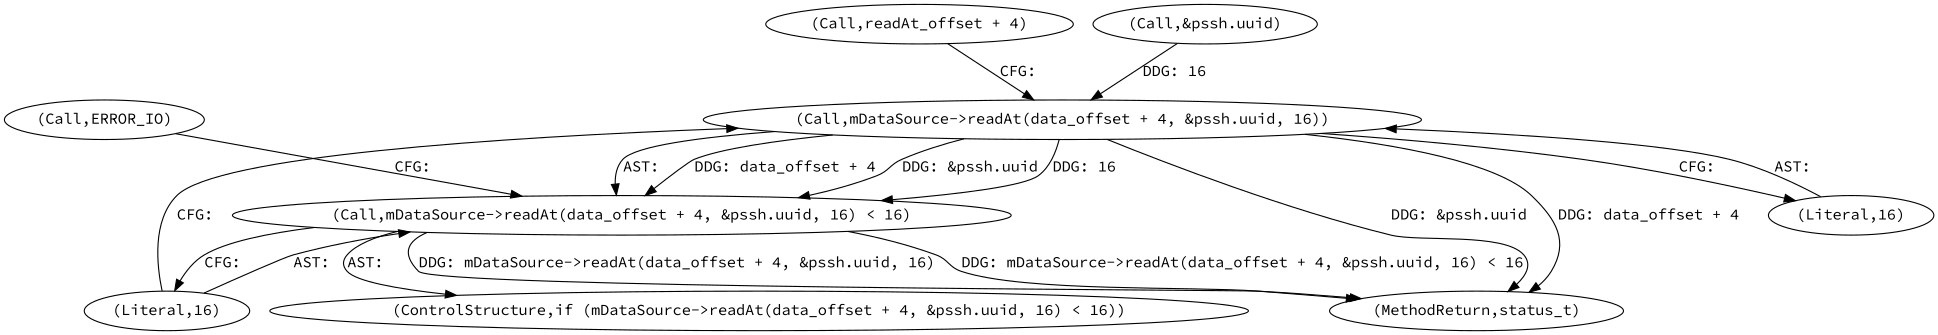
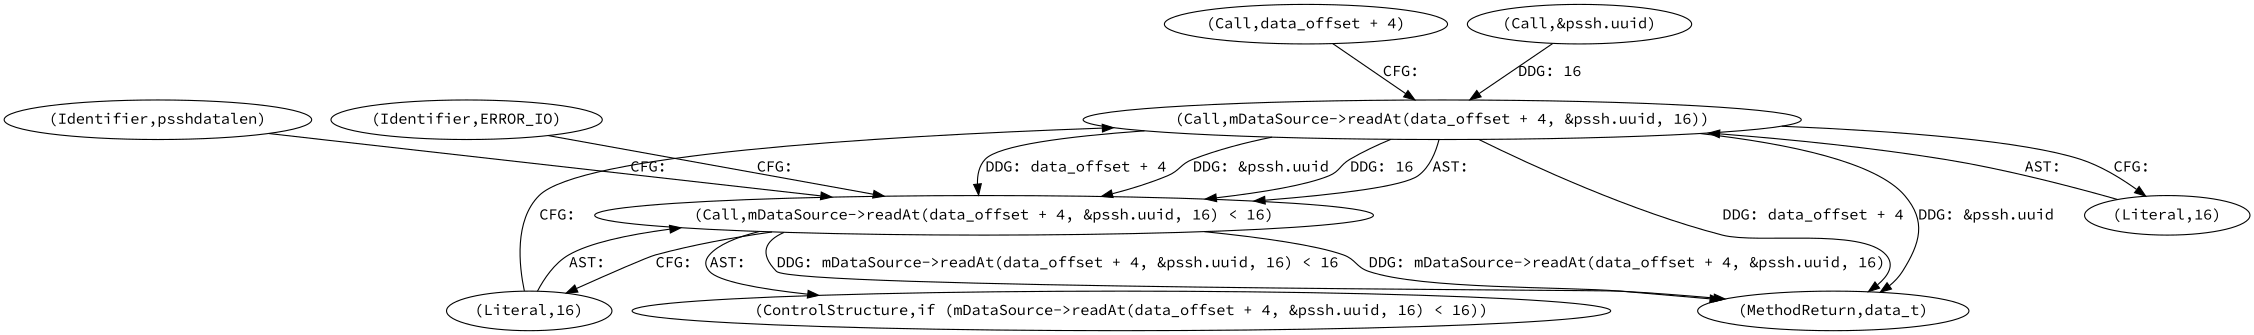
(920, 24) -> (1306, 24)
(104, 120) -> (467, 120)
none -> (158, 120)
(1477, 311) -> (1833, 311)
